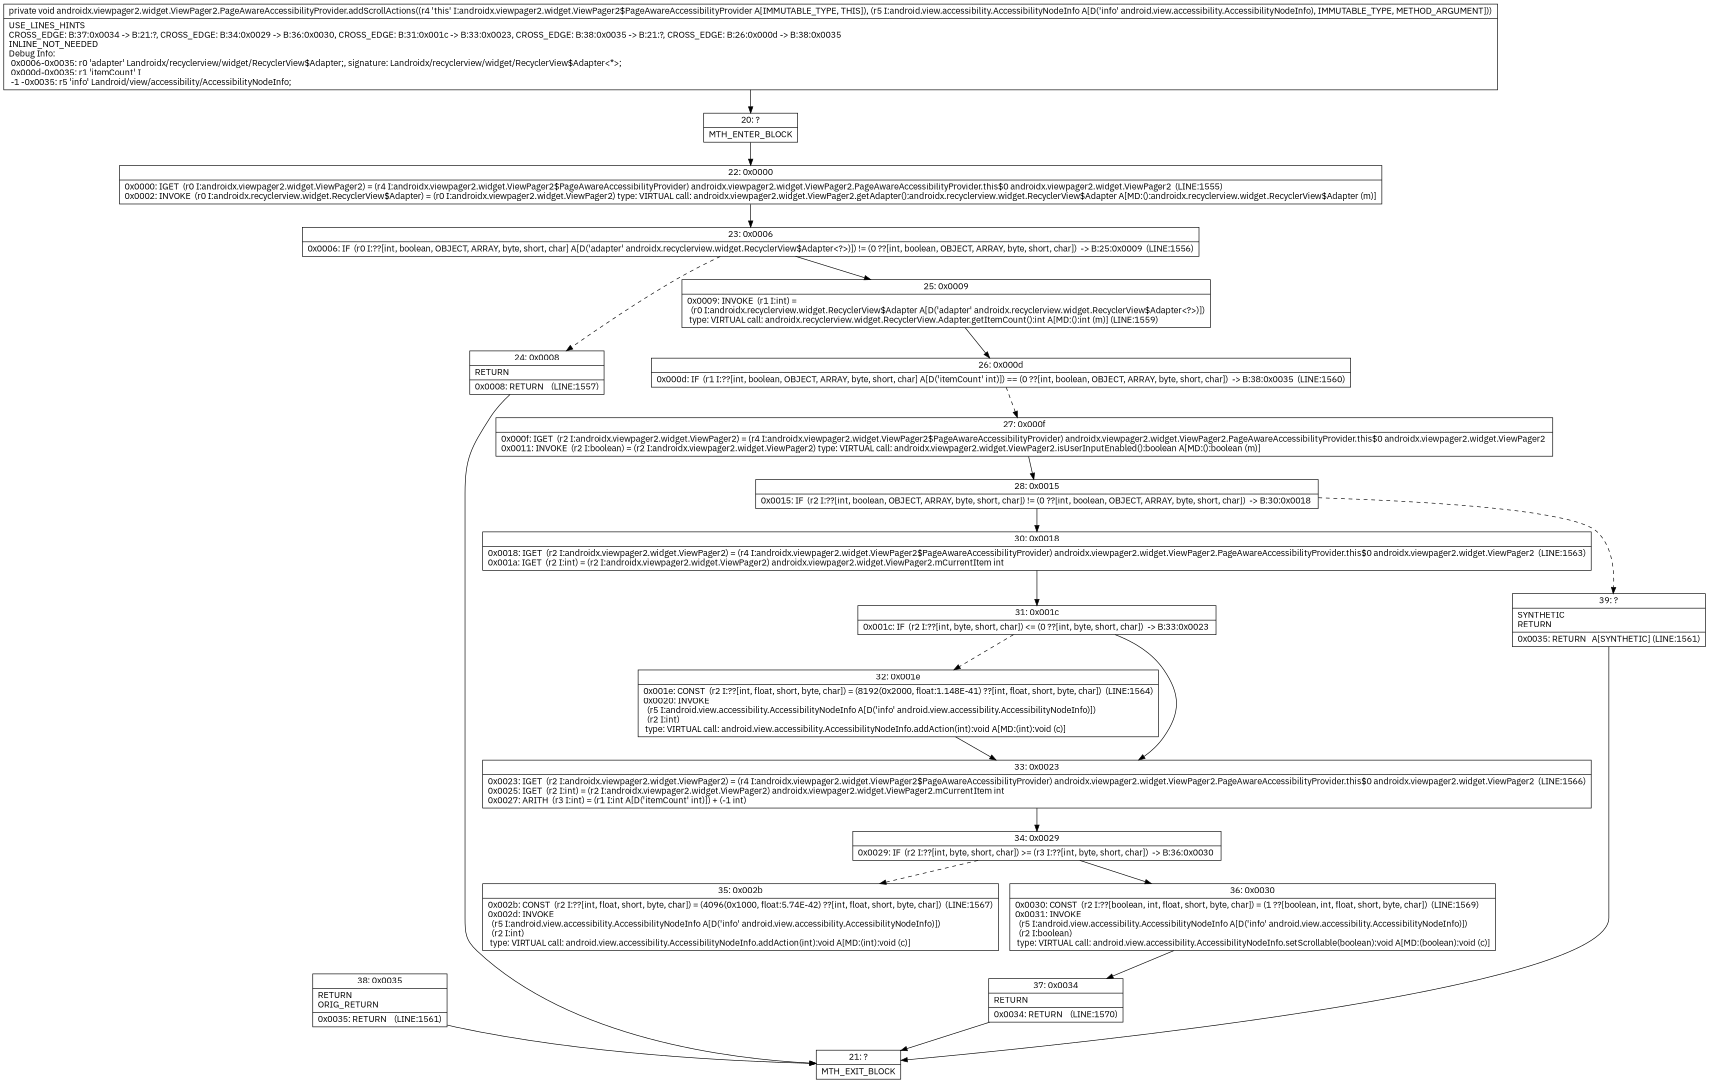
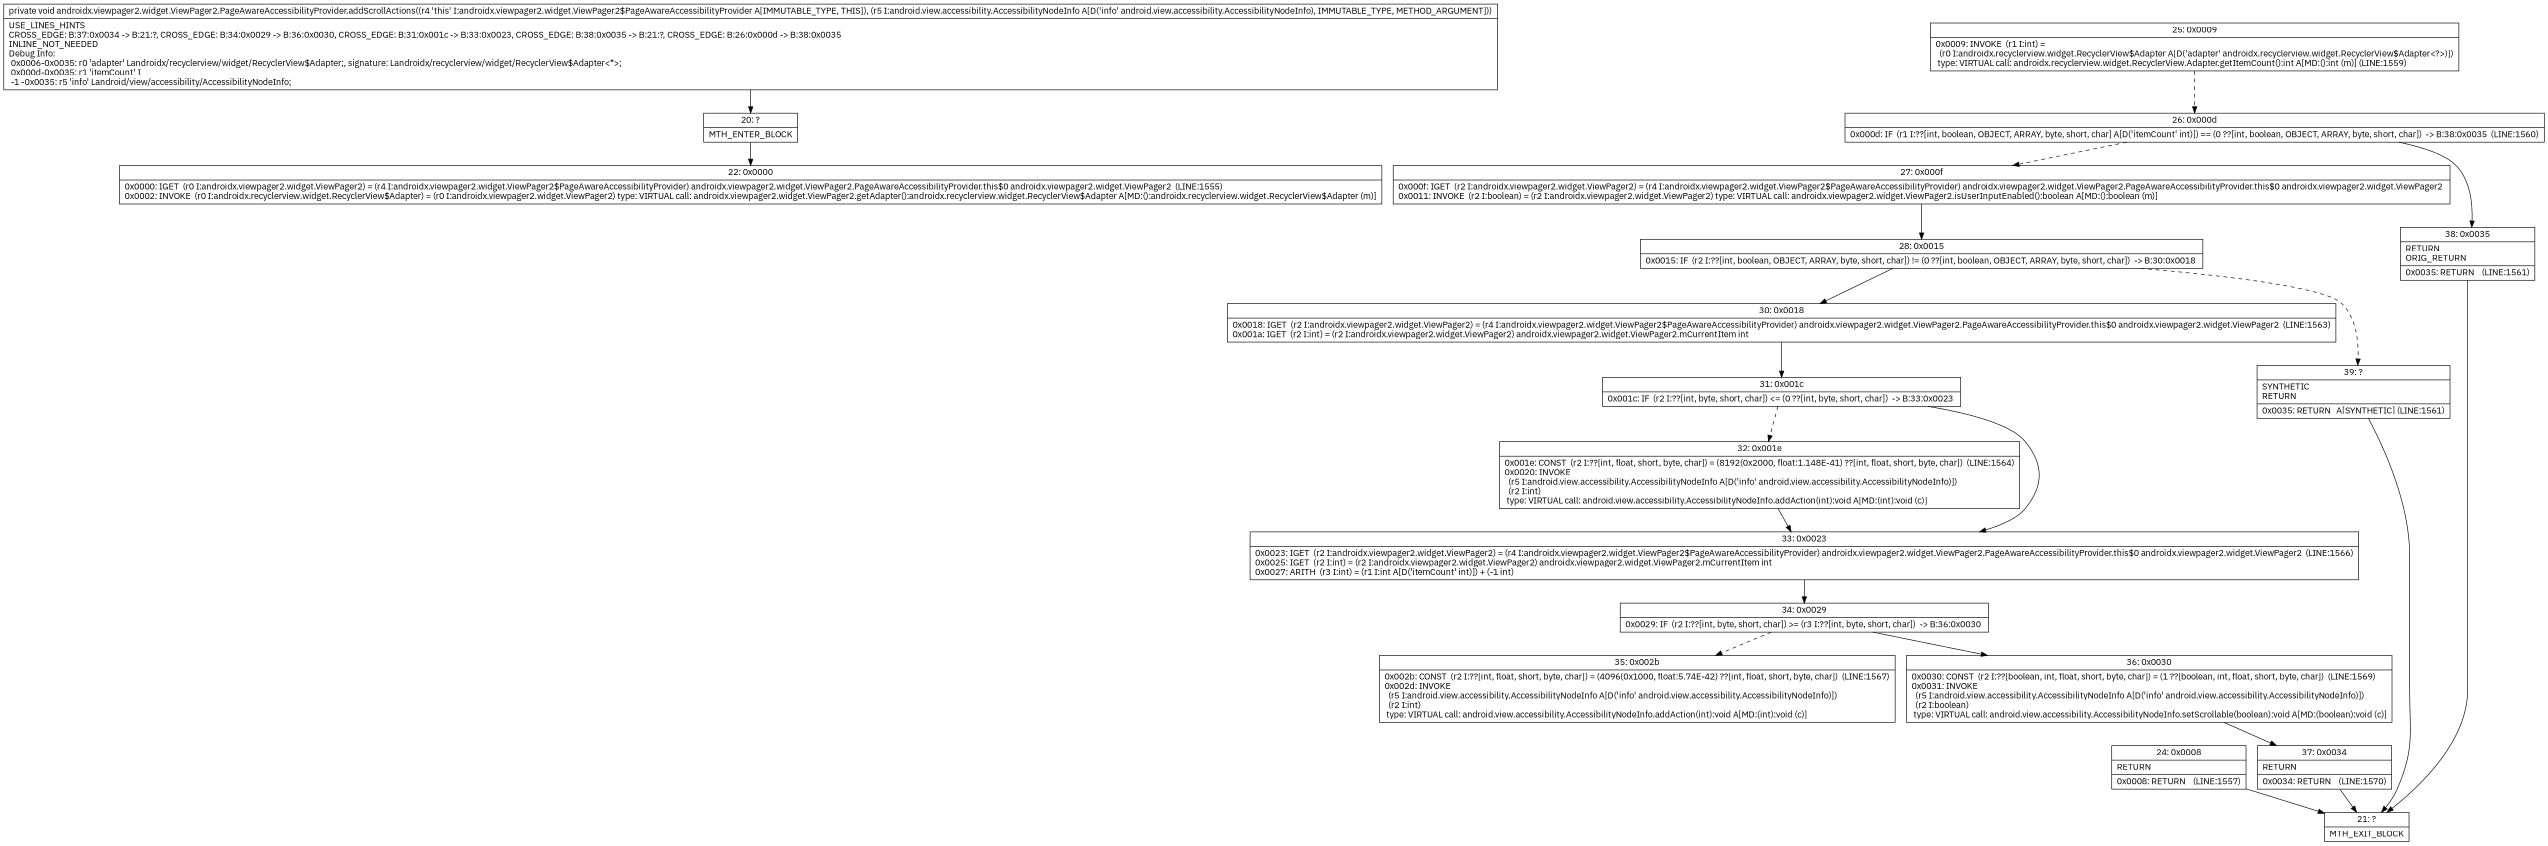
none -> (2455, 164)
(751, 242) -> none
(975, 340) -> (2195, 89)
